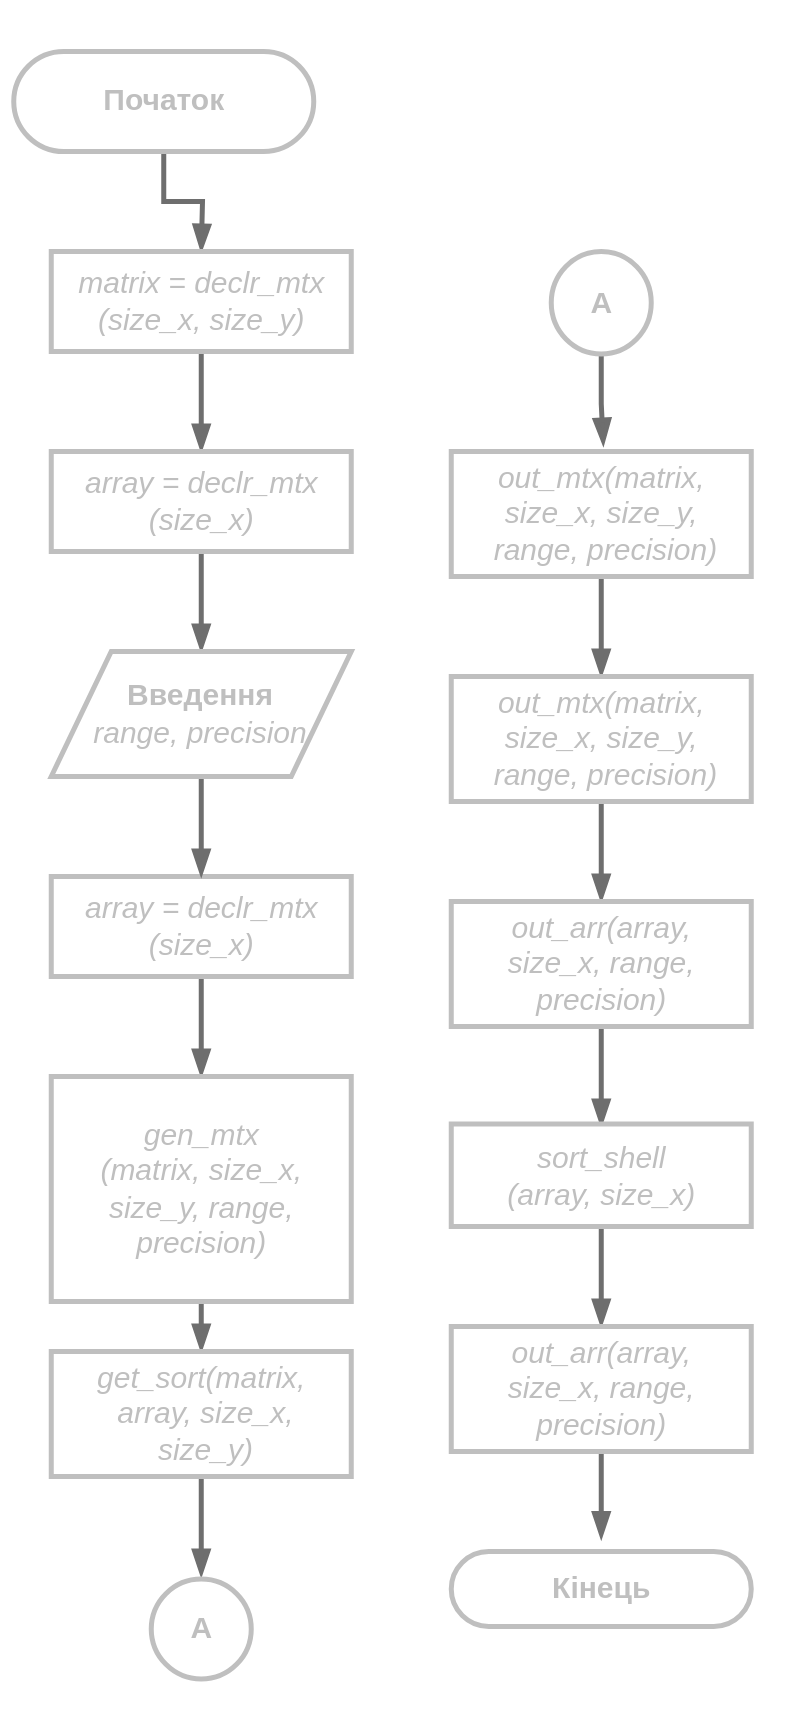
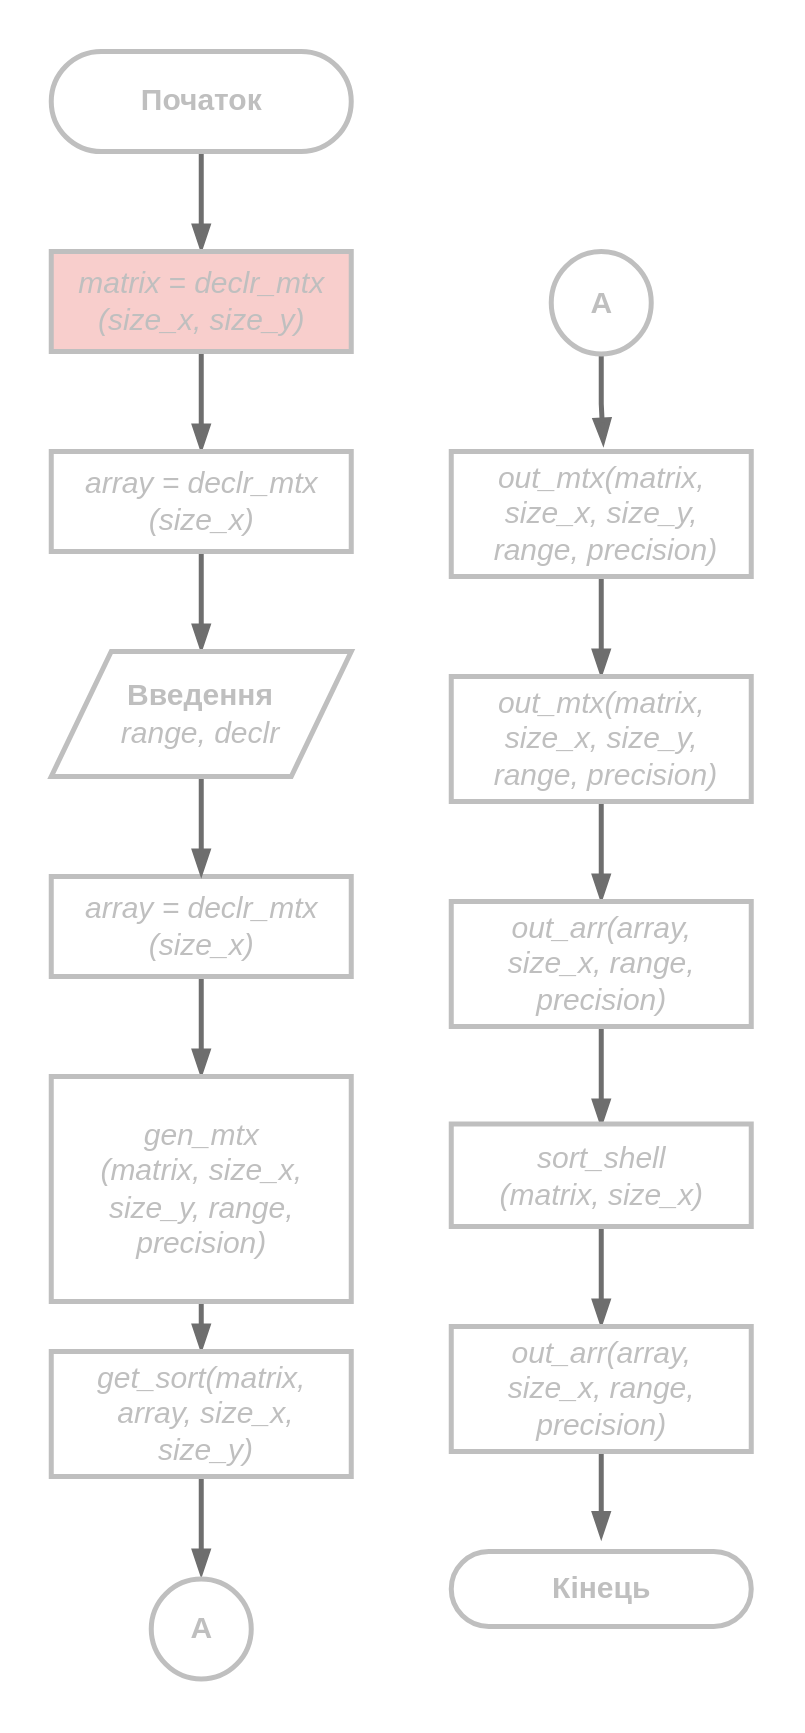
(164, 101) -> (201, 101)
(201, 301) -> (201, 301)
(201, 714) -> (201, 714)
(603, 1176) -> (603, 1176)
